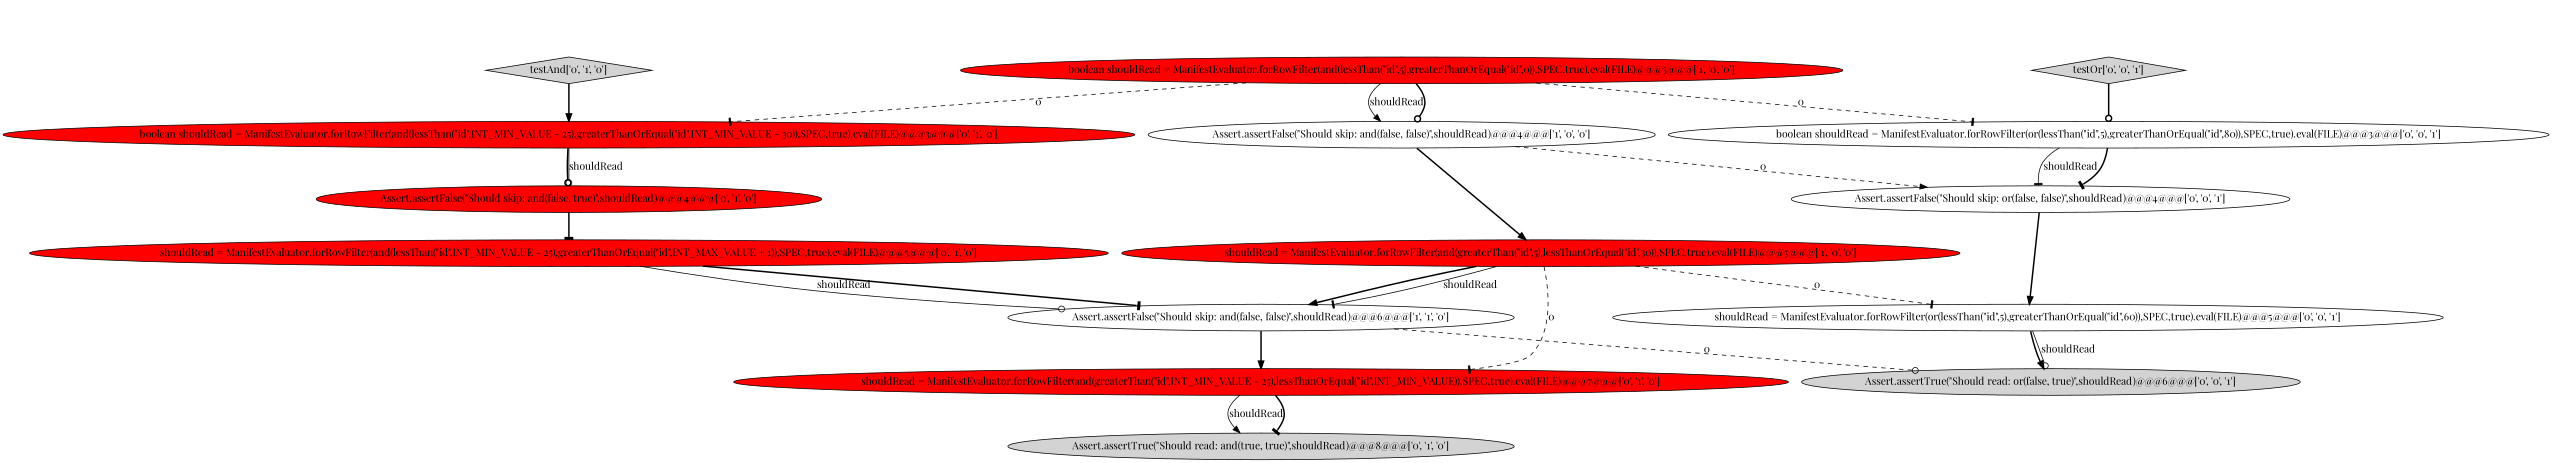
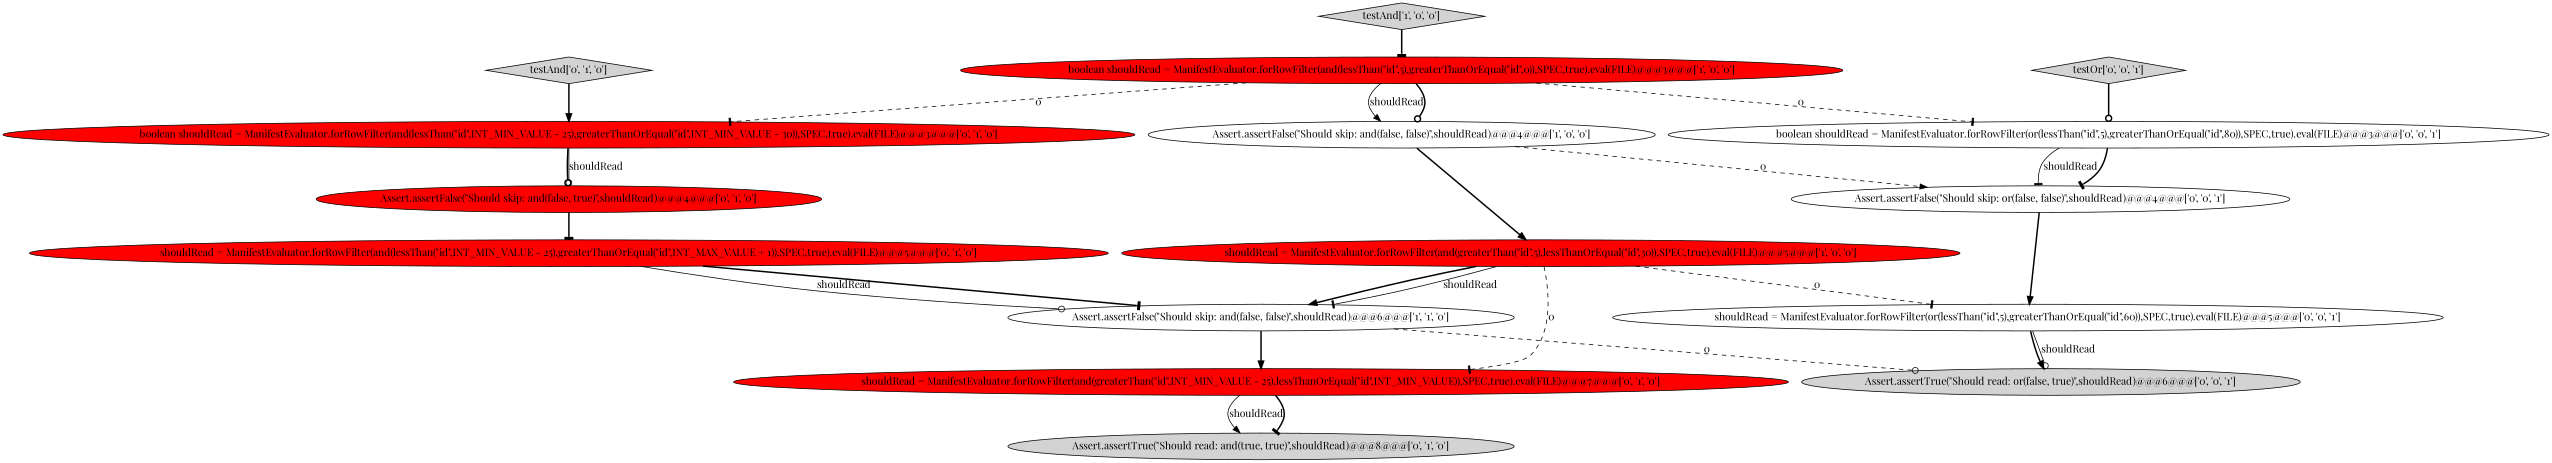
none -> (1402, 16)
